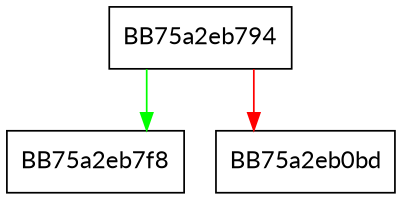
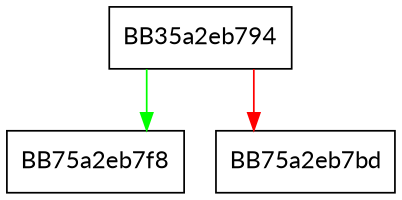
(200, 38) -> (200, 38)
(305, 162) -> (305, 162)
